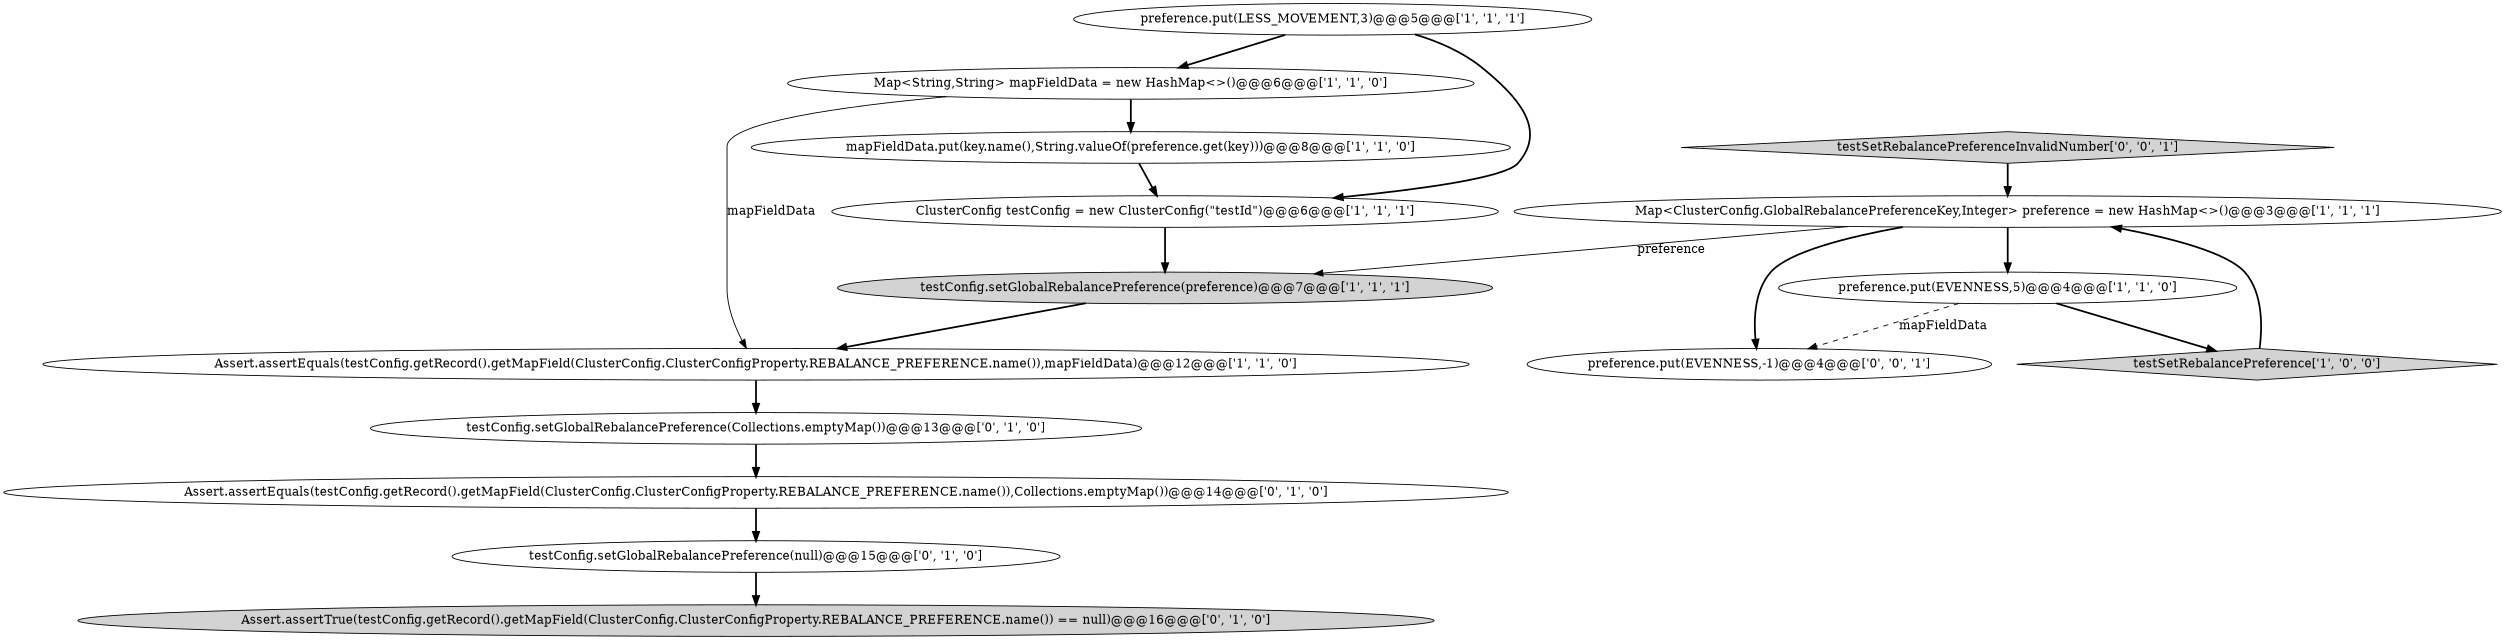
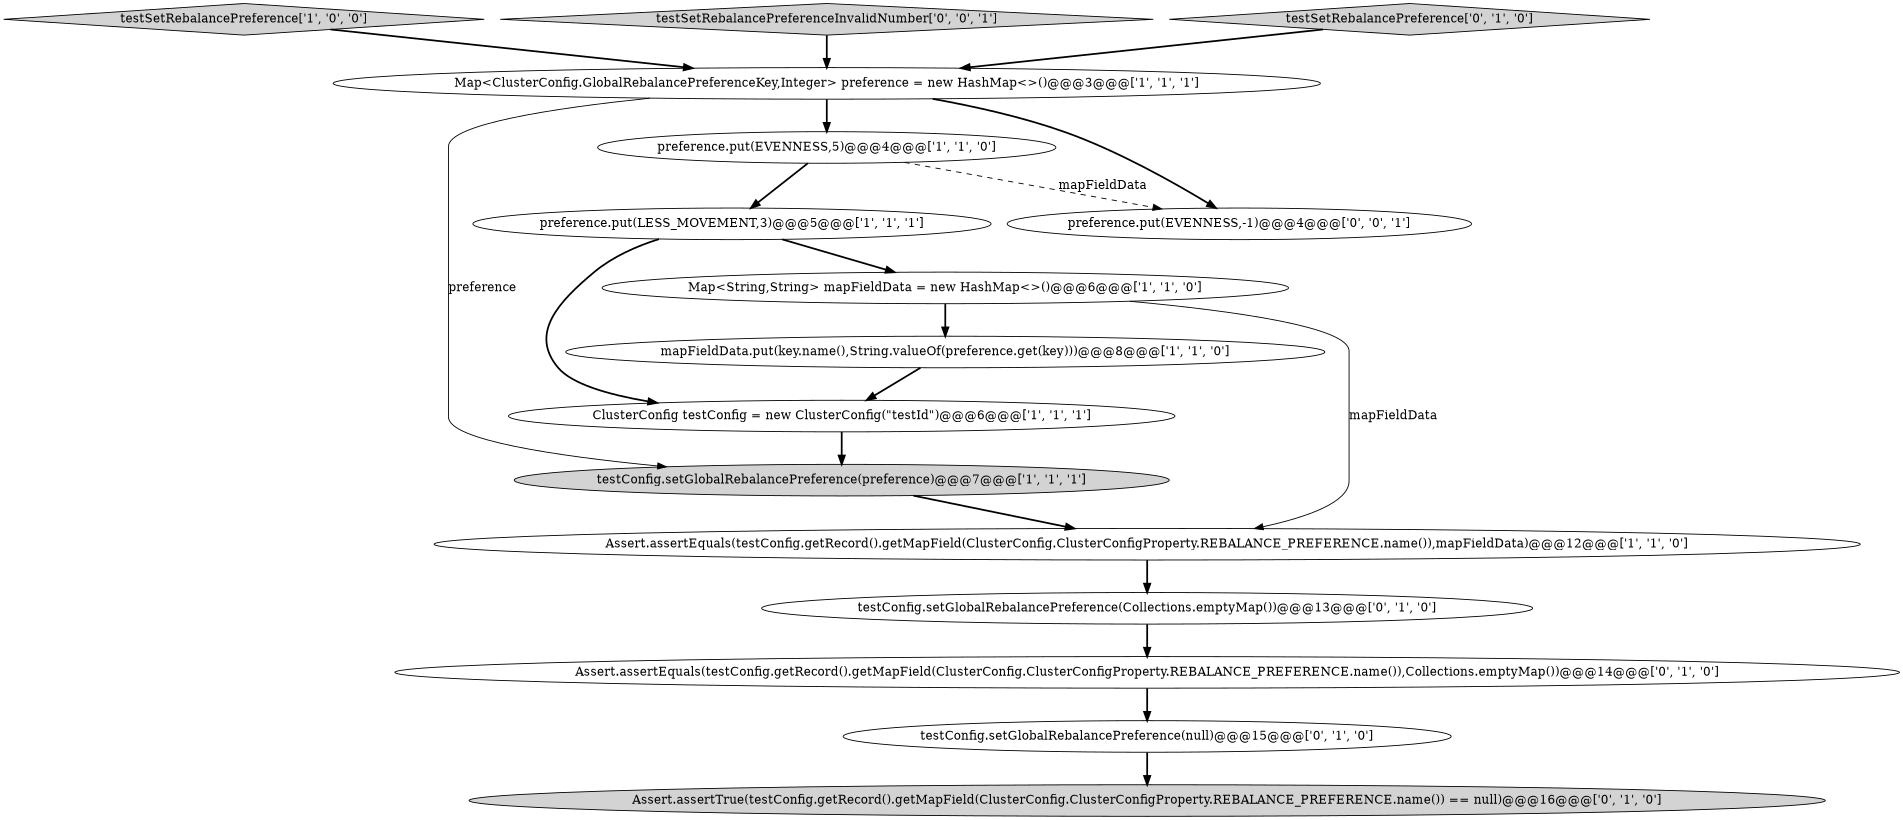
none -> (1410, 19)
(2132, 326) -> (783, 183)
